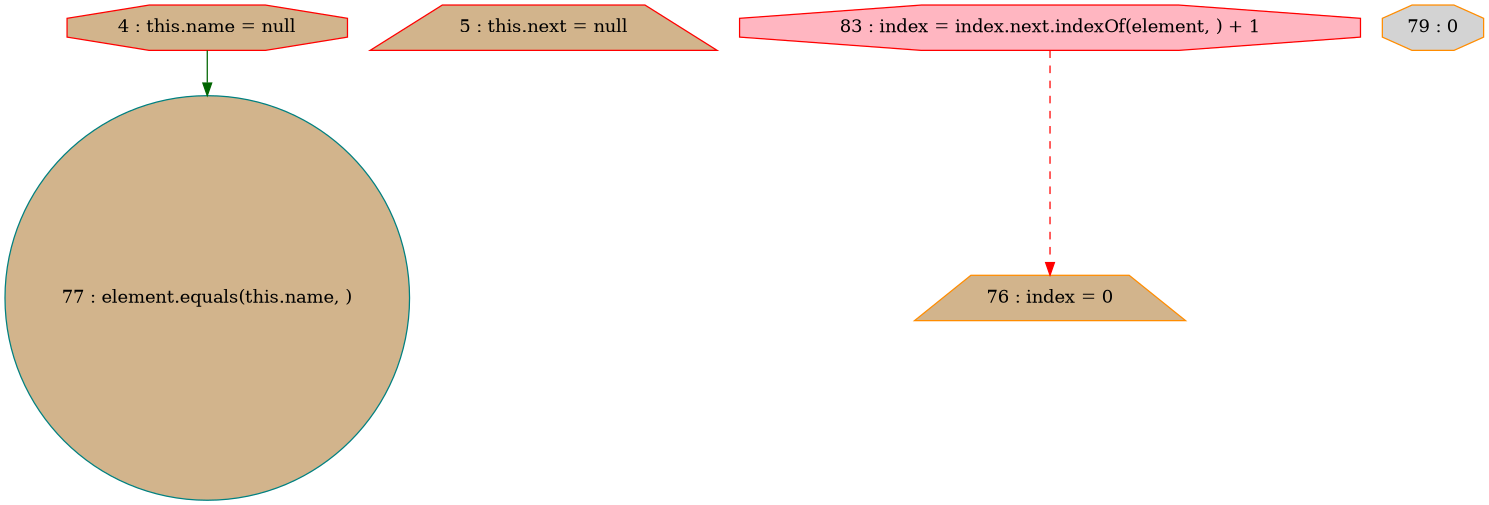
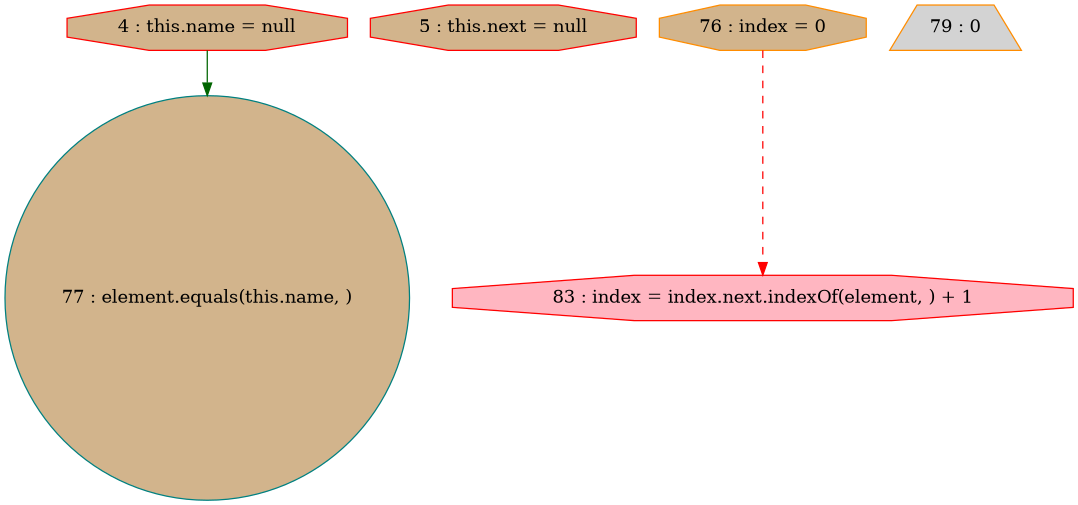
(544, 28) -> (503, 28)
(1433, 28) -> (956, 28)
(1050, 156) -> (763, 156)
(1050, 298) -> (763, 28)
